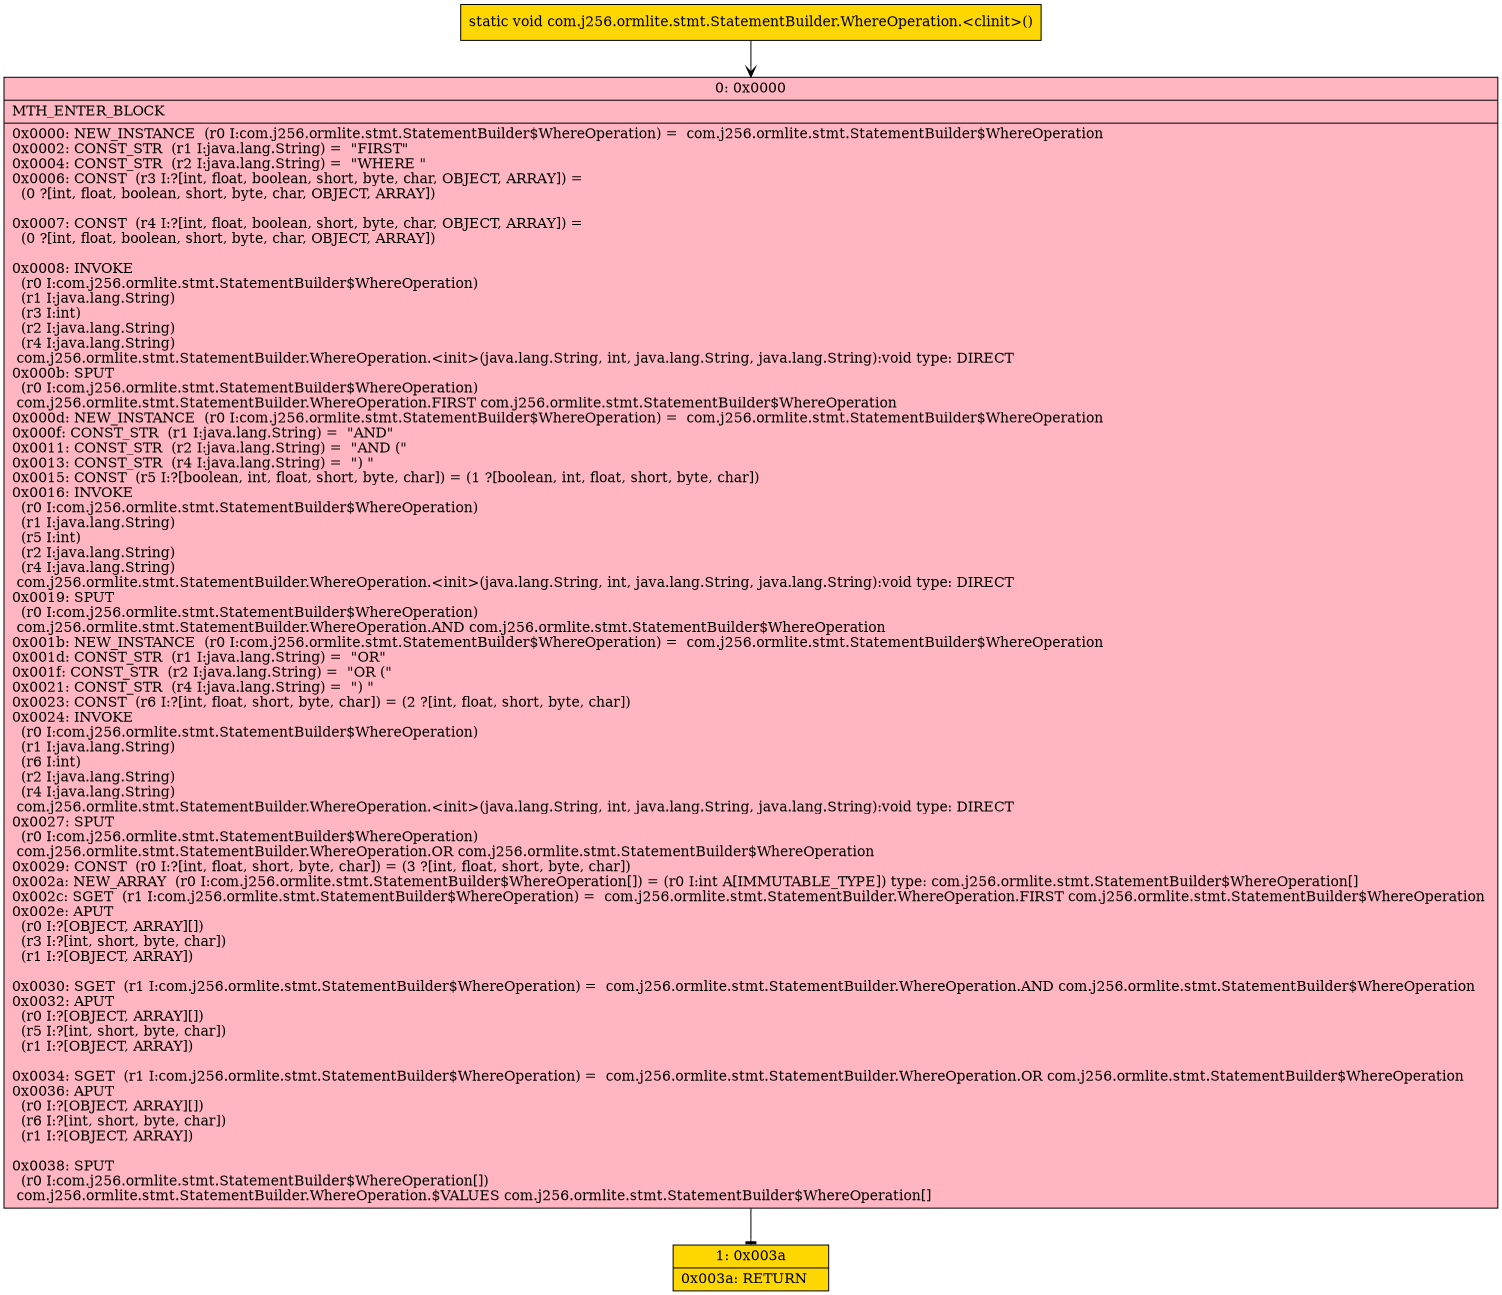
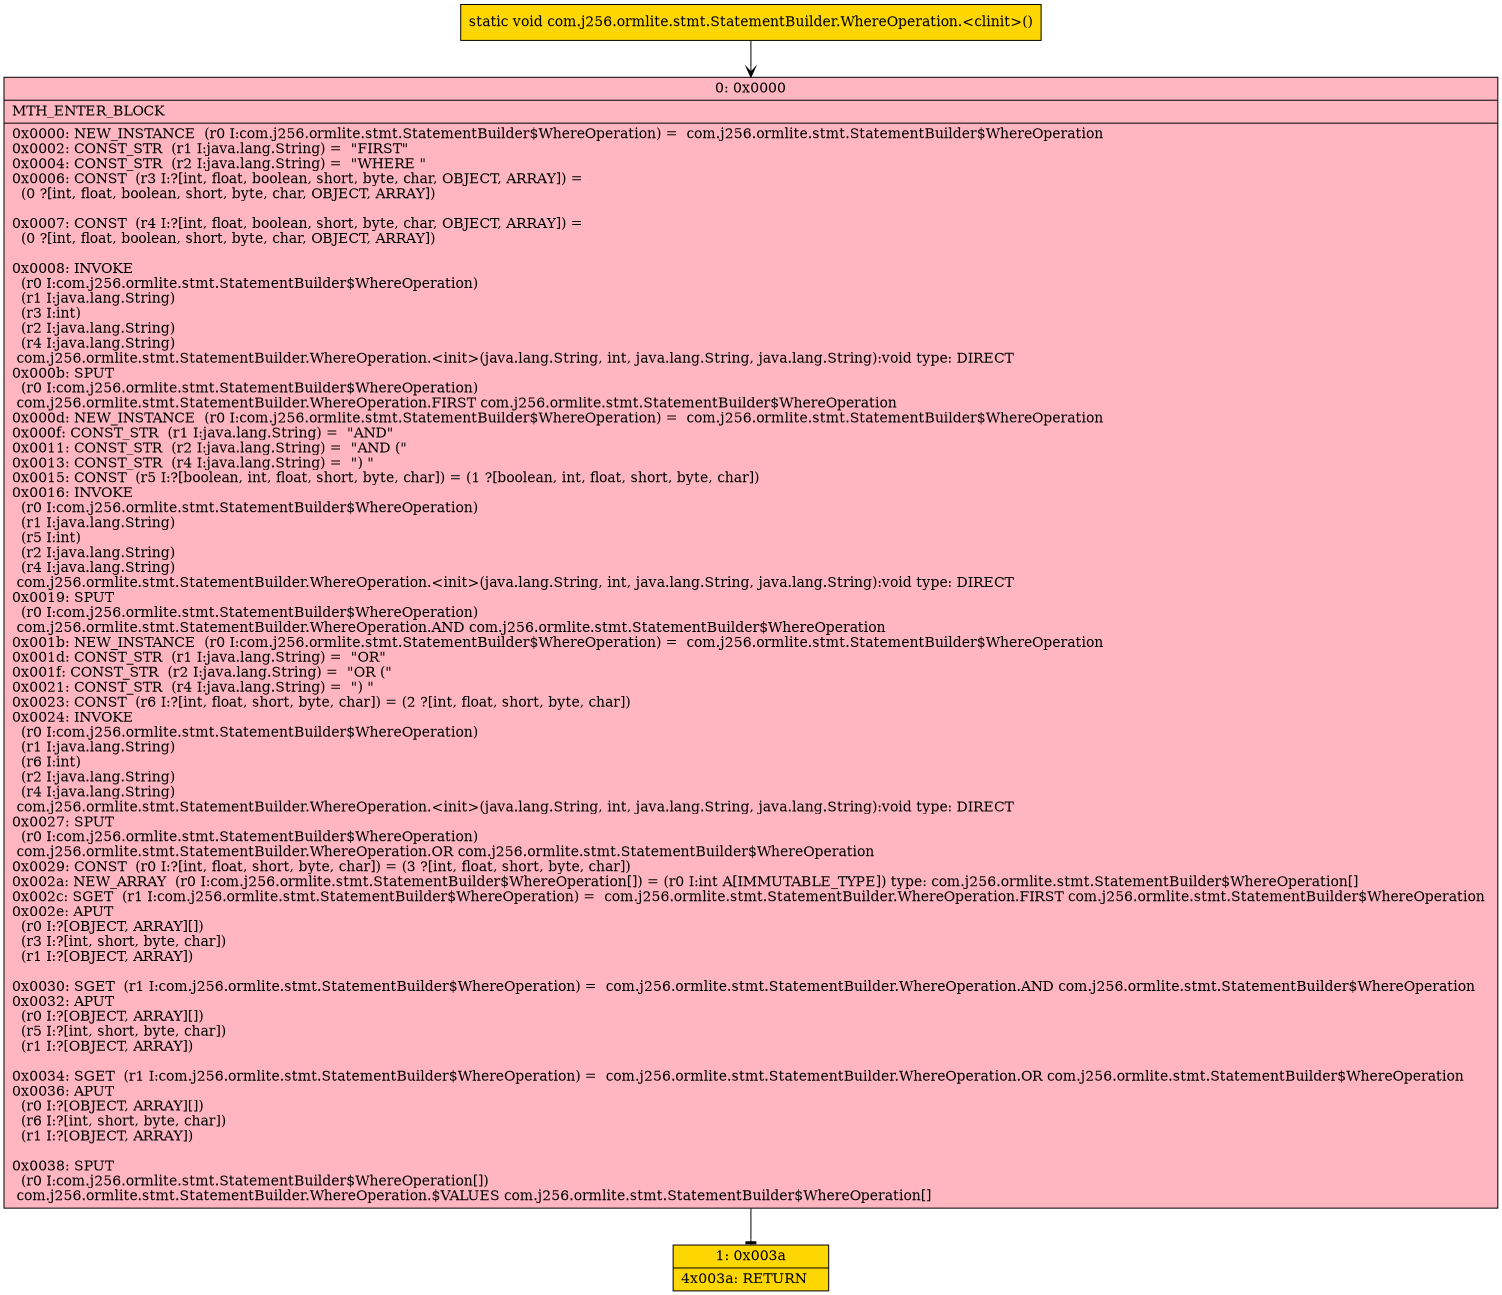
(751, 1279) -> (751, 1279)
